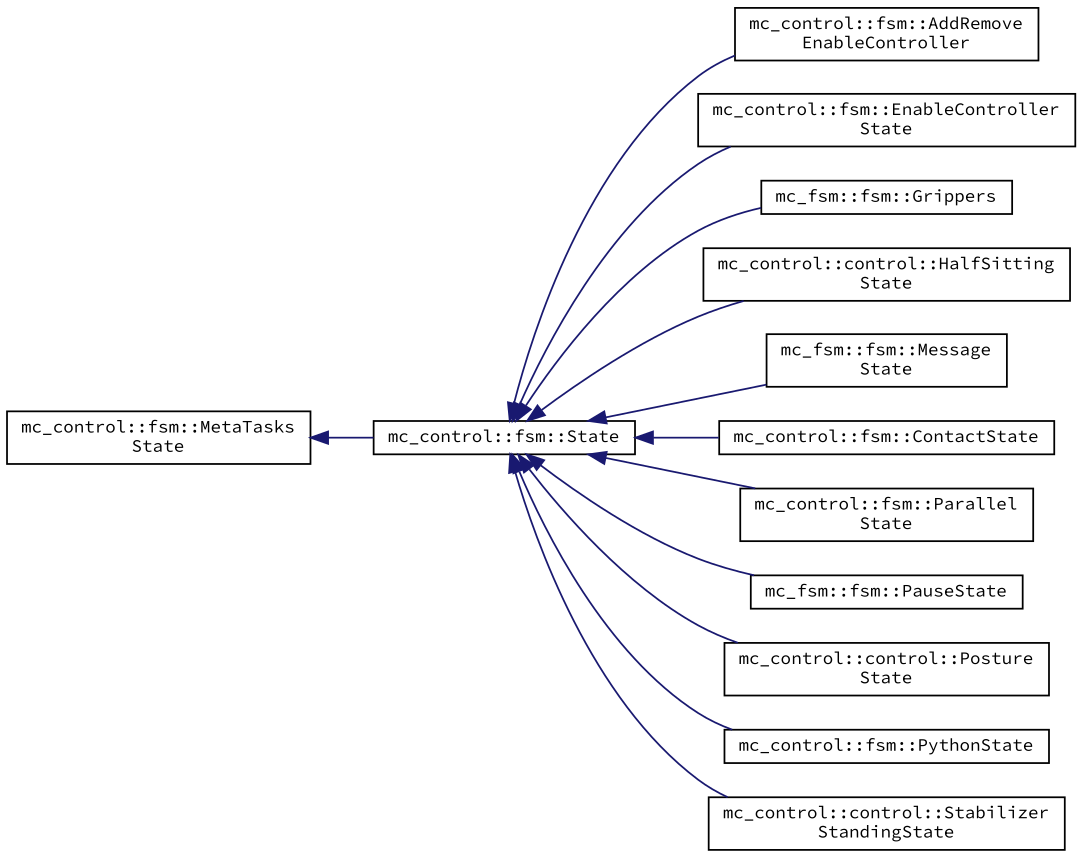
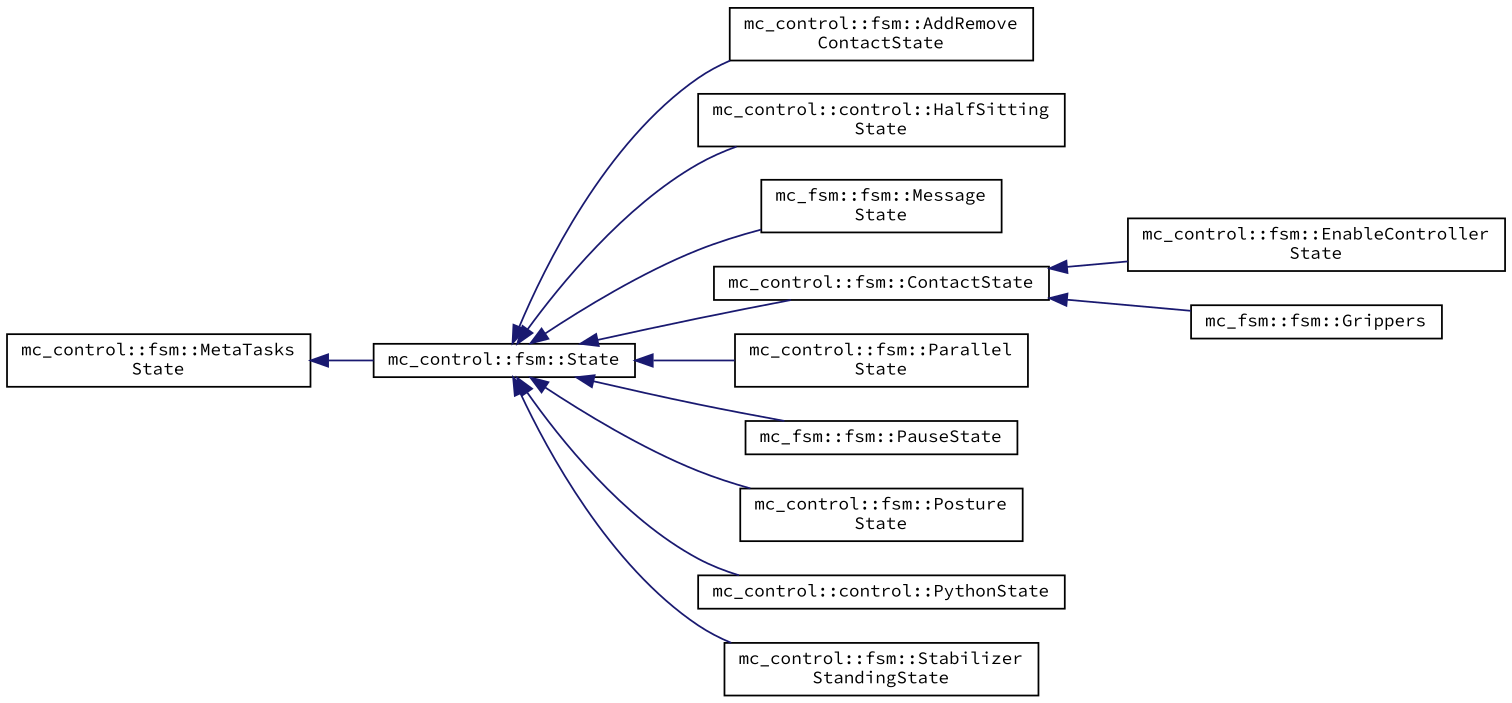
(887, 34) -> (881, 34)
(604, 257) -> (1097, 264)
(626, 285) -> (1129, 305)
(887, 669) -> (881, 515)
(887, 746) -> (881, 592)
(887, 824) -> (881, 669)
